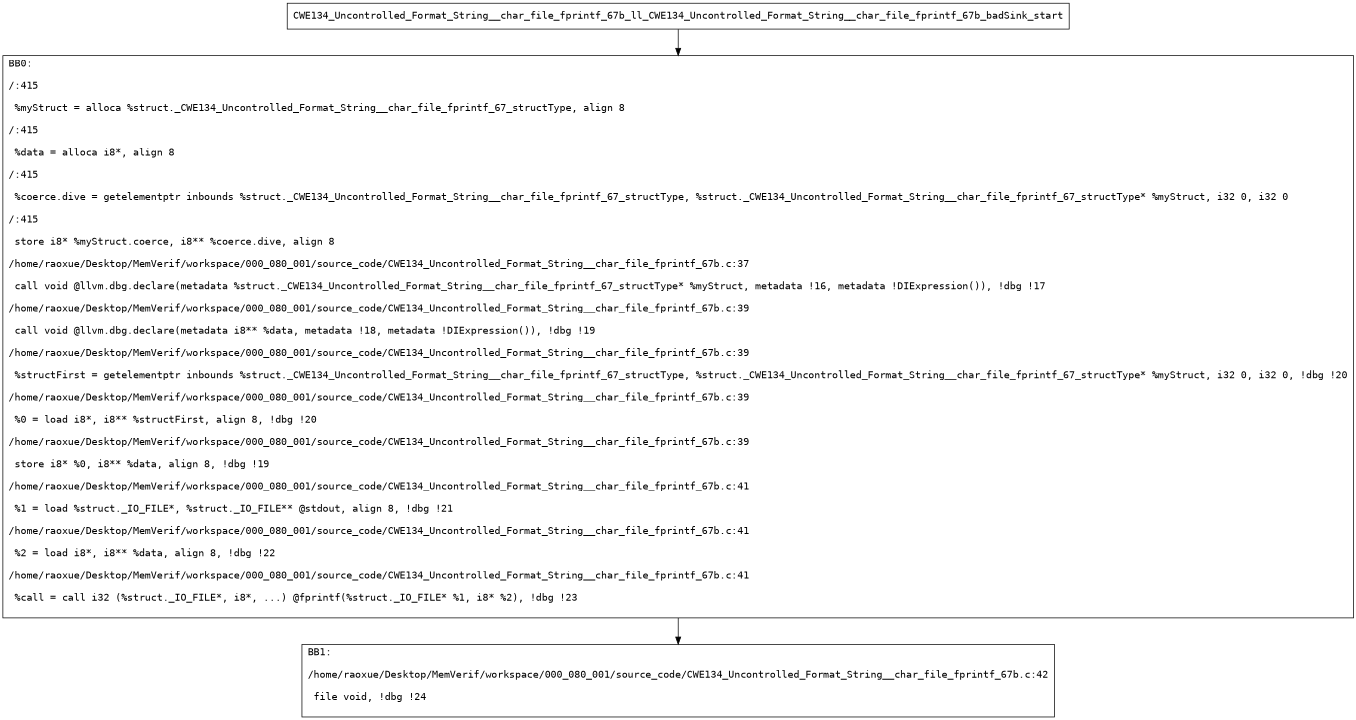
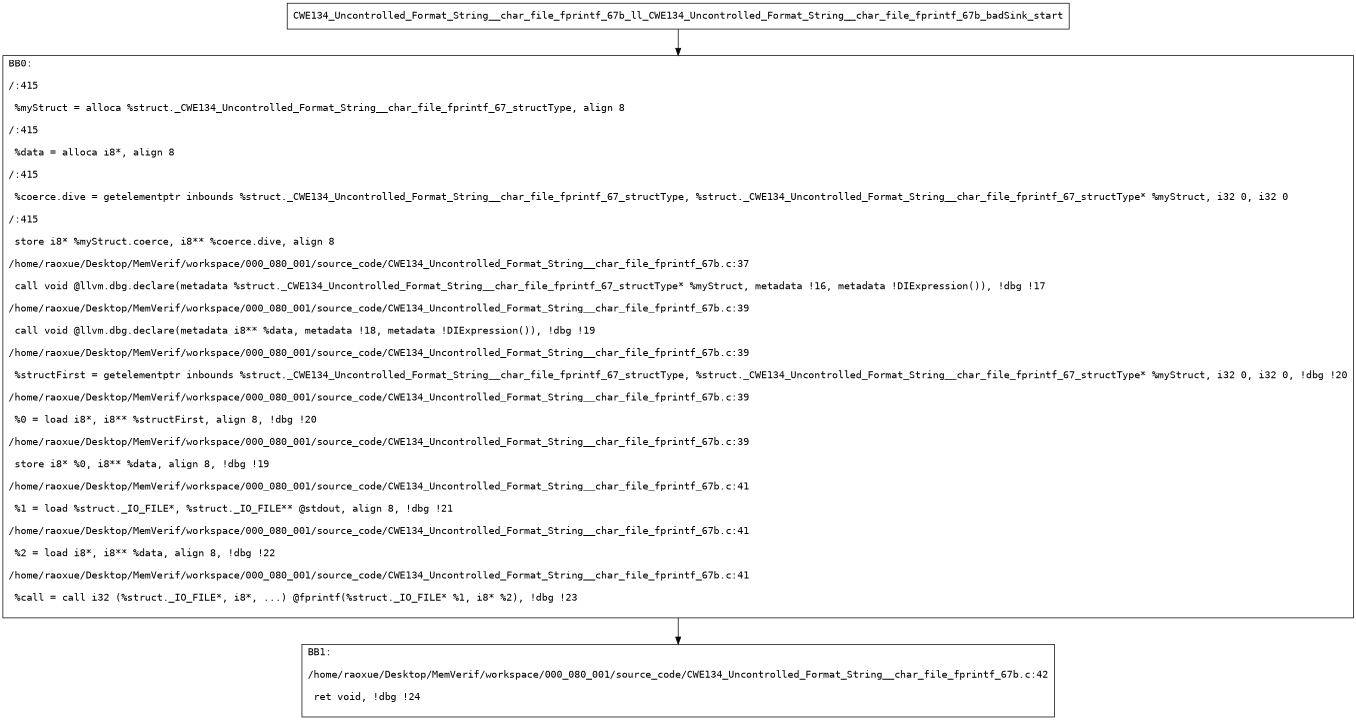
(367, 697) -> (364, 697)
